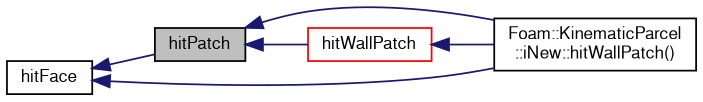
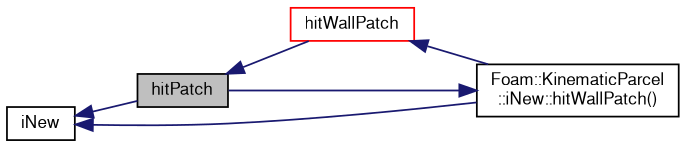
(378, 7) -> (344, 90)
(50, 78) -> (41, 124)
